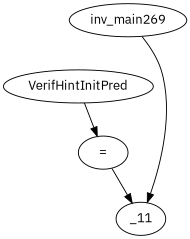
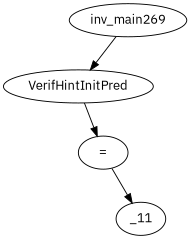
(166, 113) -> (106, 50)
